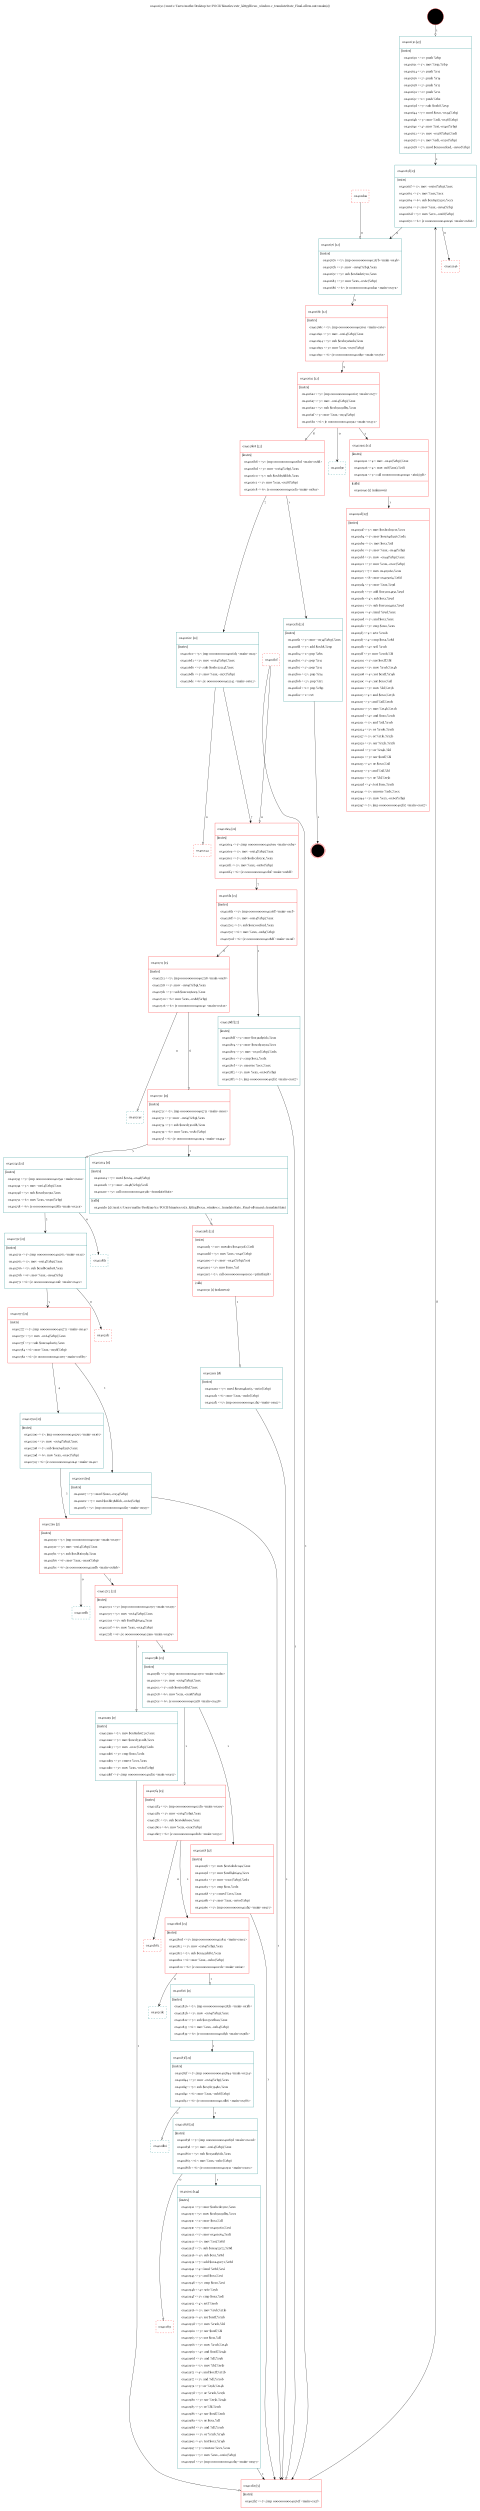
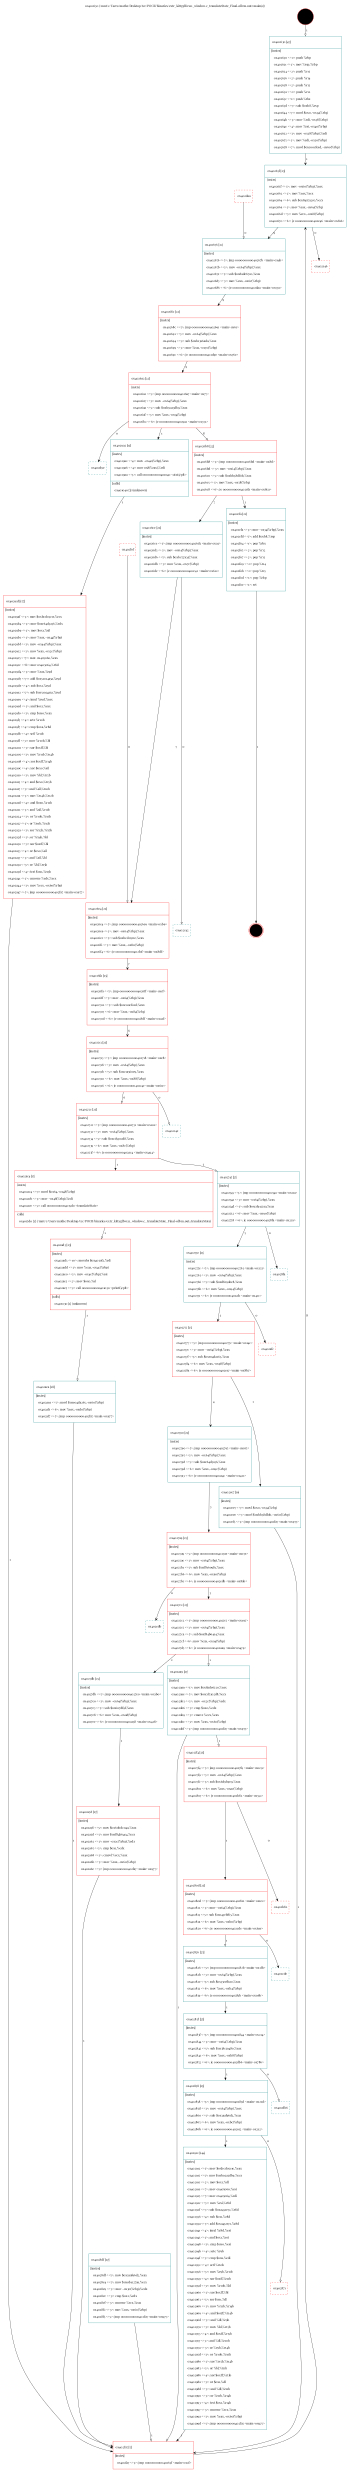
(389, 468) -> (149, 468)
(202, 851) -> (182, 930)
(258, 980) -> none
(189, 1185) -> (114, 1199)
(304, 1565) -> (9, 1697)
(185, 1745) -> (217, 1740)
